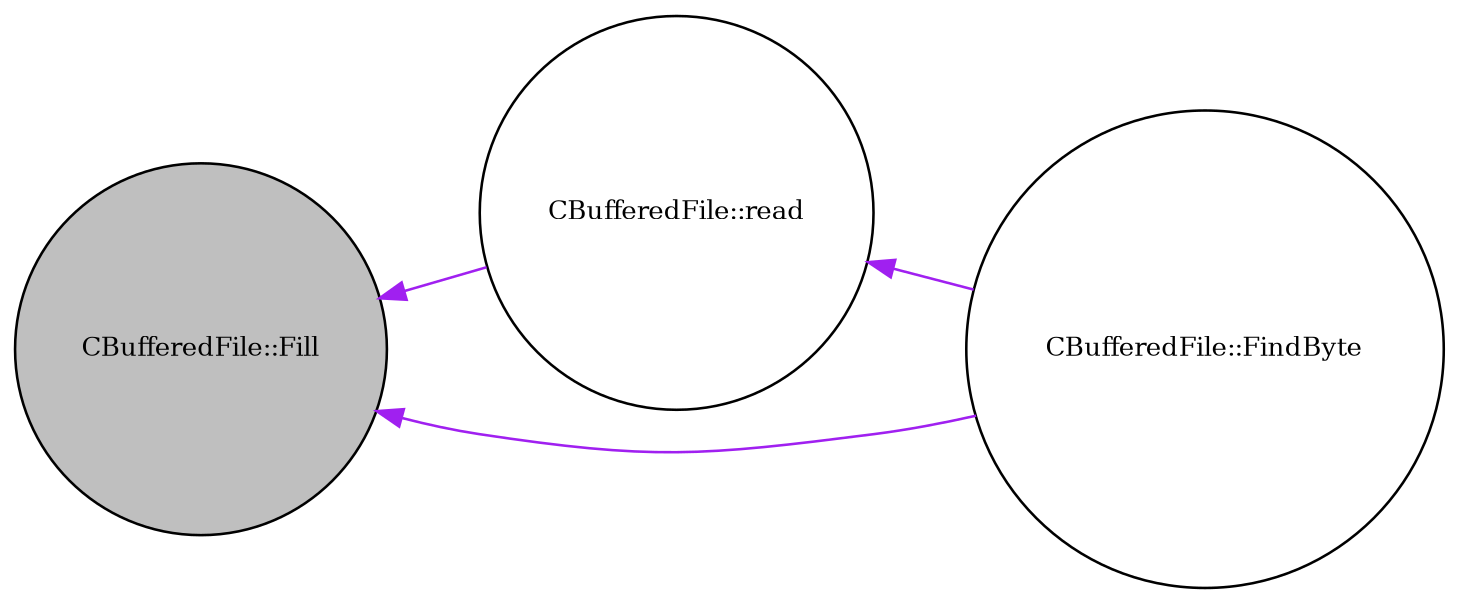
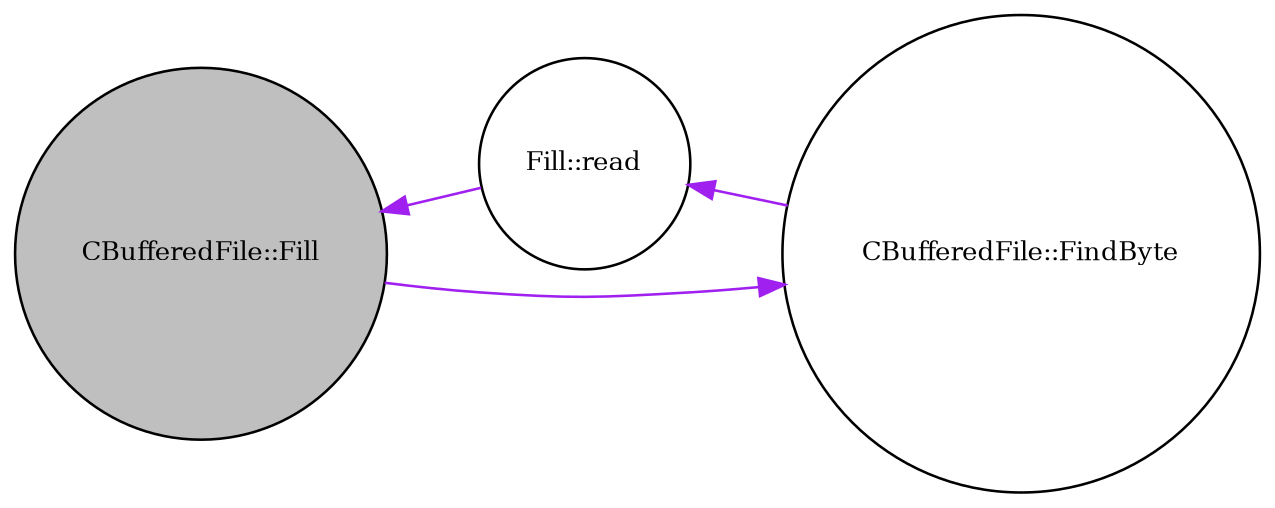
(677, 213) -> (585, 164)
(689, 452) -> (572, 297)
